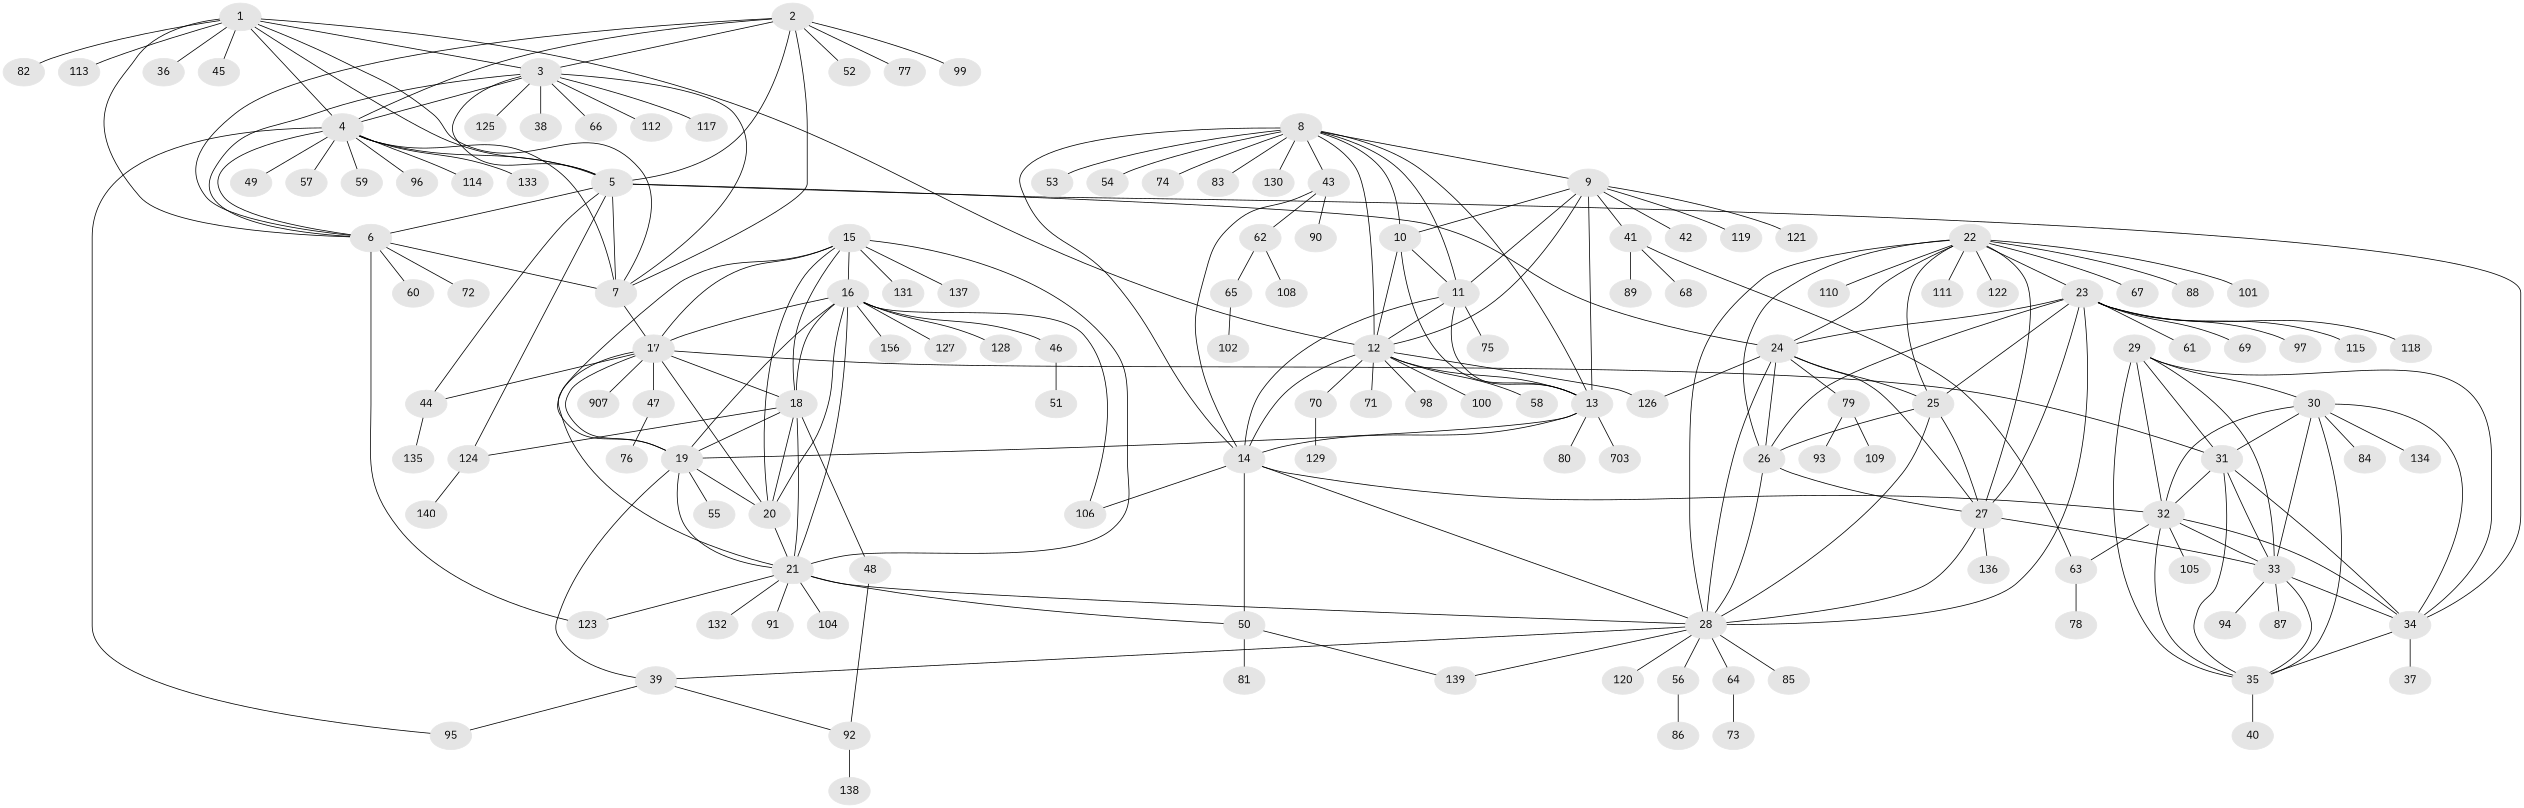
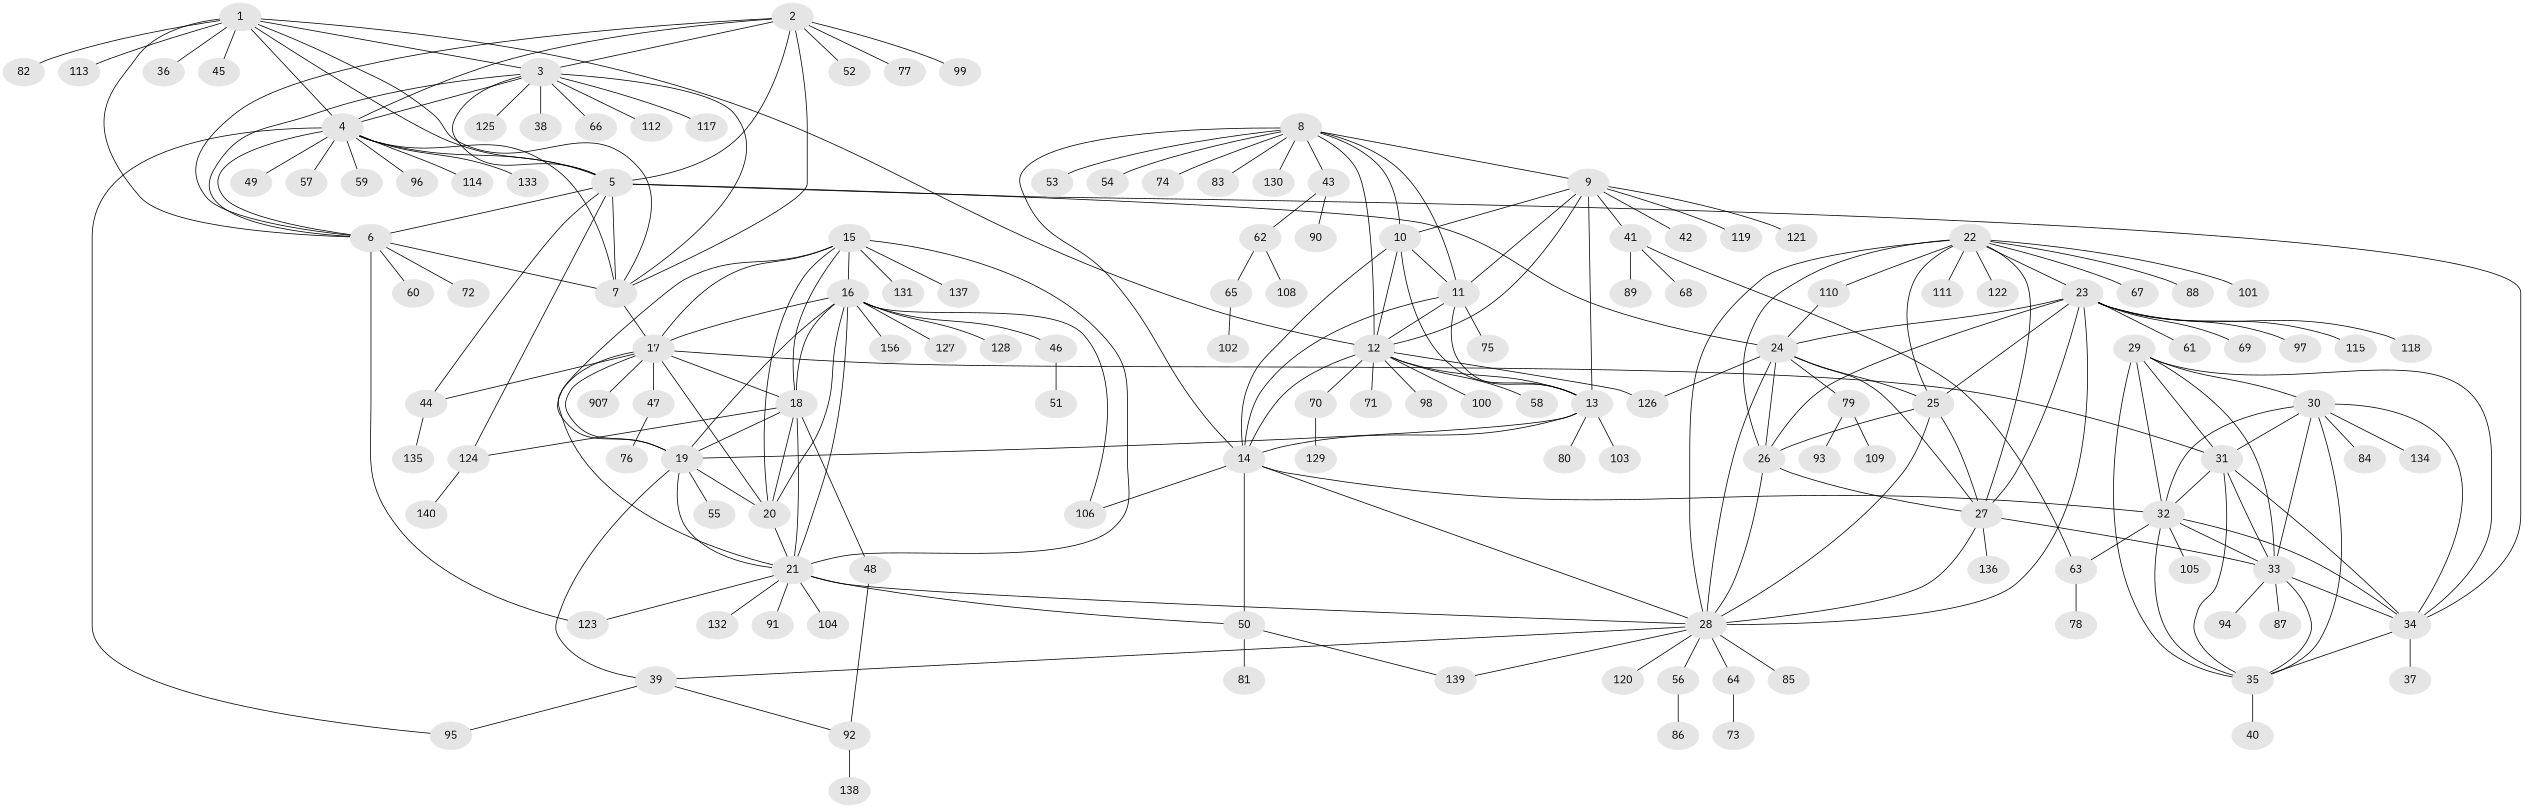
(1483, 228) -> none
(1200, 292) -> (1285, 337)
(1873, 293) -> (1803, 321)
(1620, 459) -> (1620, 459)
